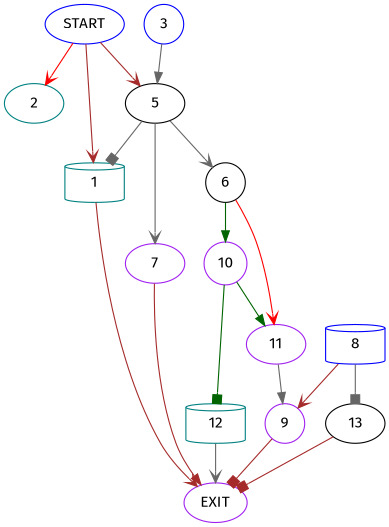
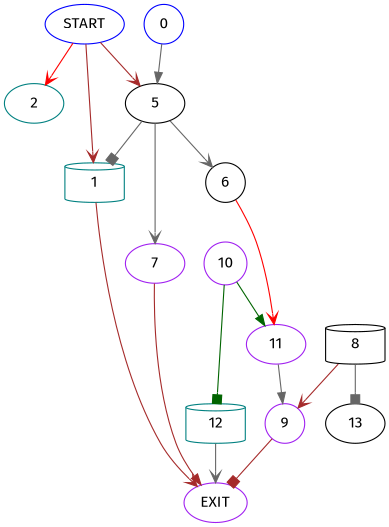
(164, 24) -> (164, 24)
(226, 217) -> none
(355, 344) -> (355, 344)
(291, 460) -> none
